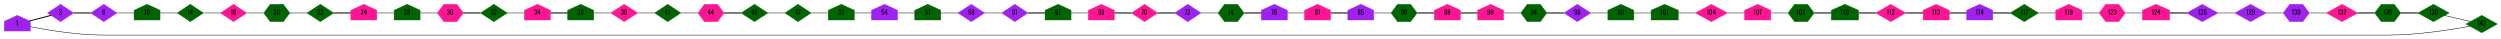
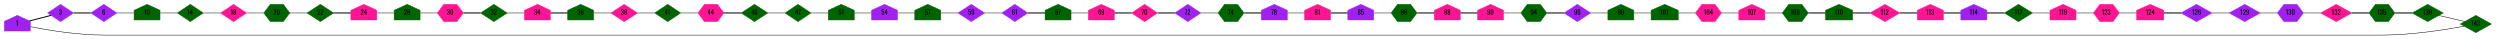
(1711, 13) -> (1708, 13)
